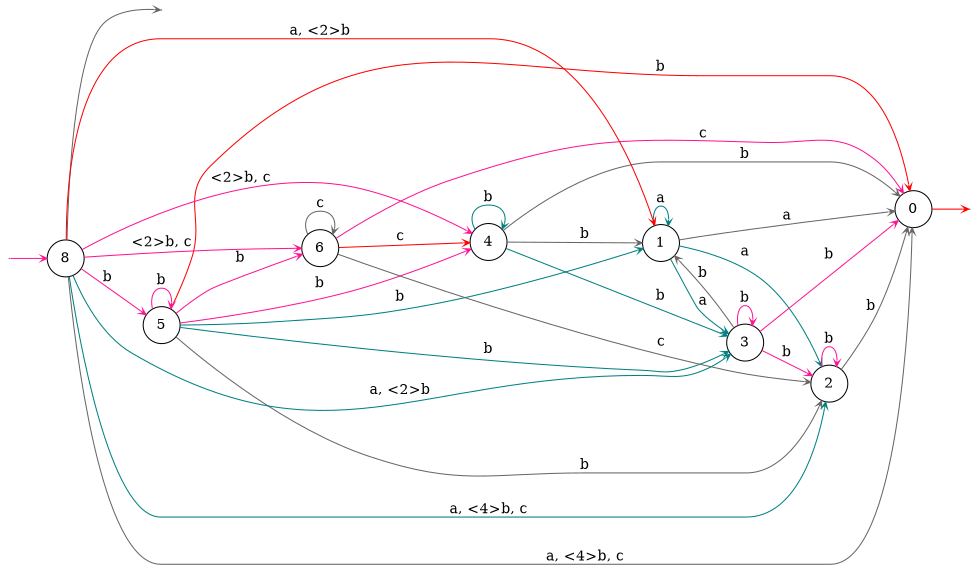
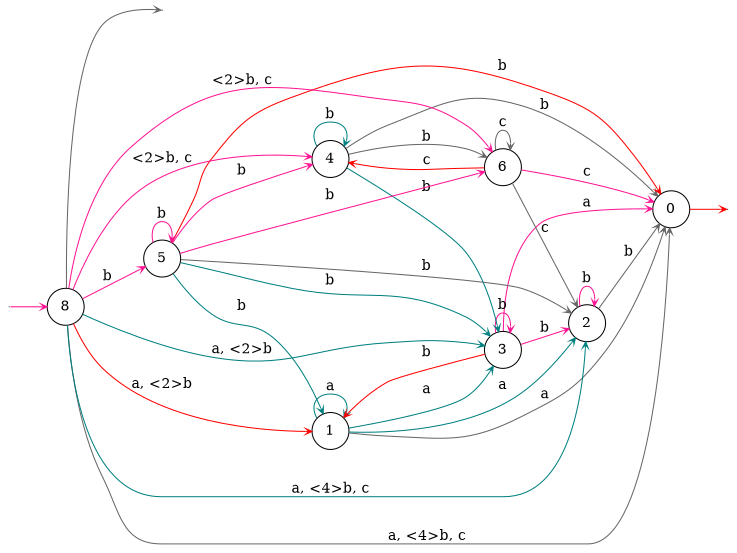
(571, 242) -> (415, 145)
(829, 255) -> (587, 203)
(708, 293) -> (412, 374)
